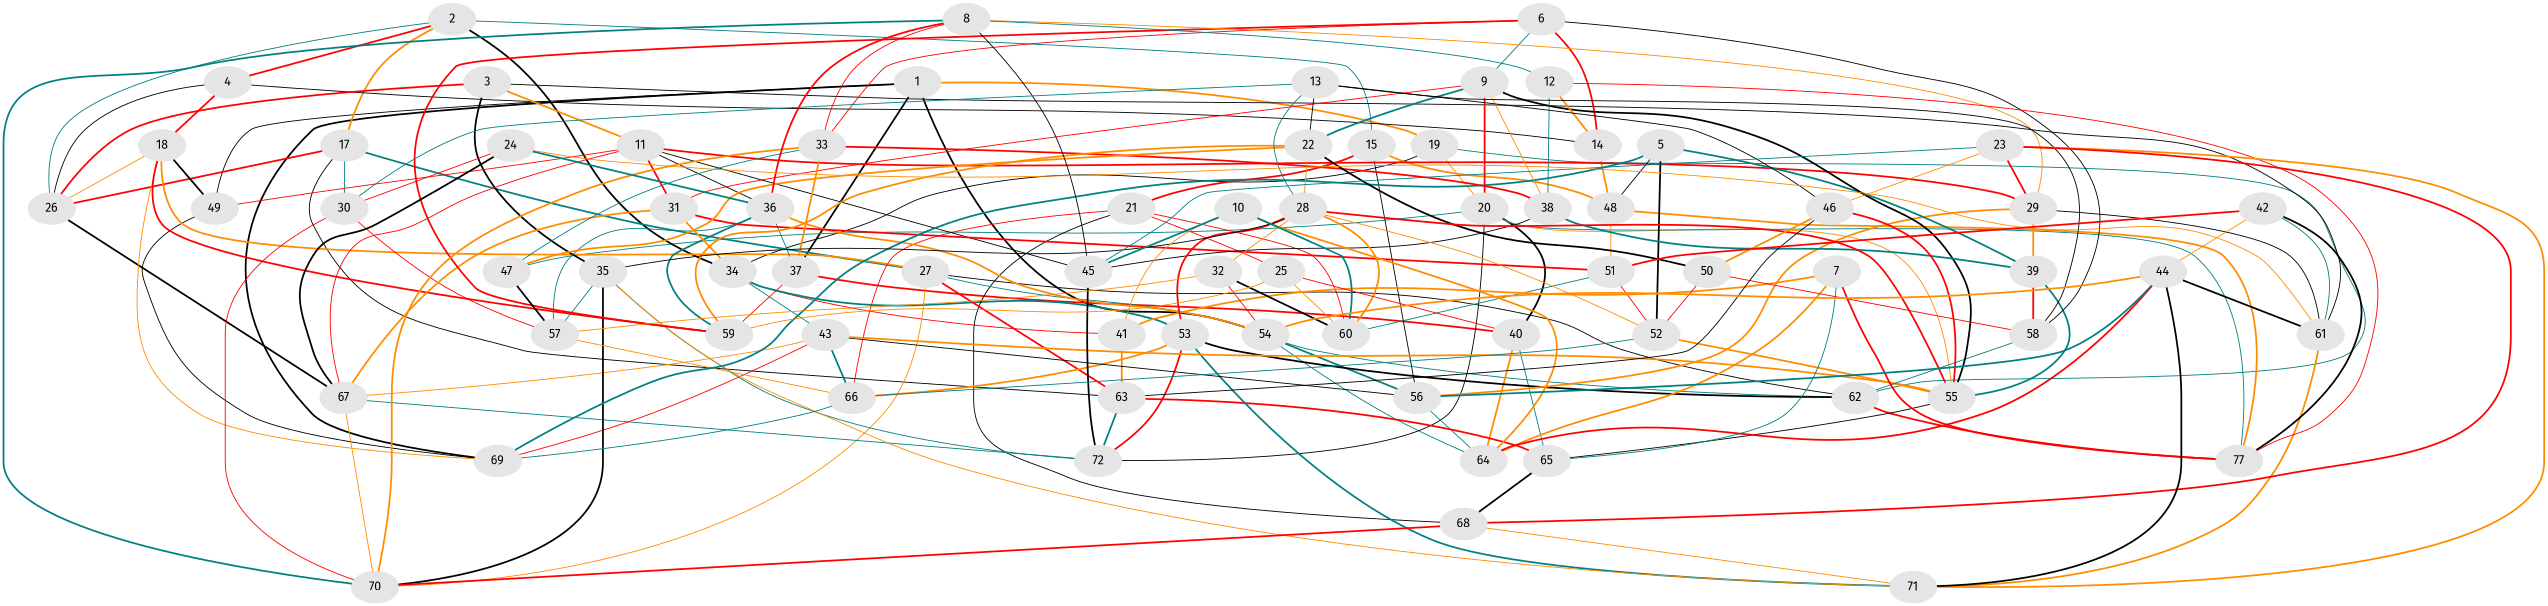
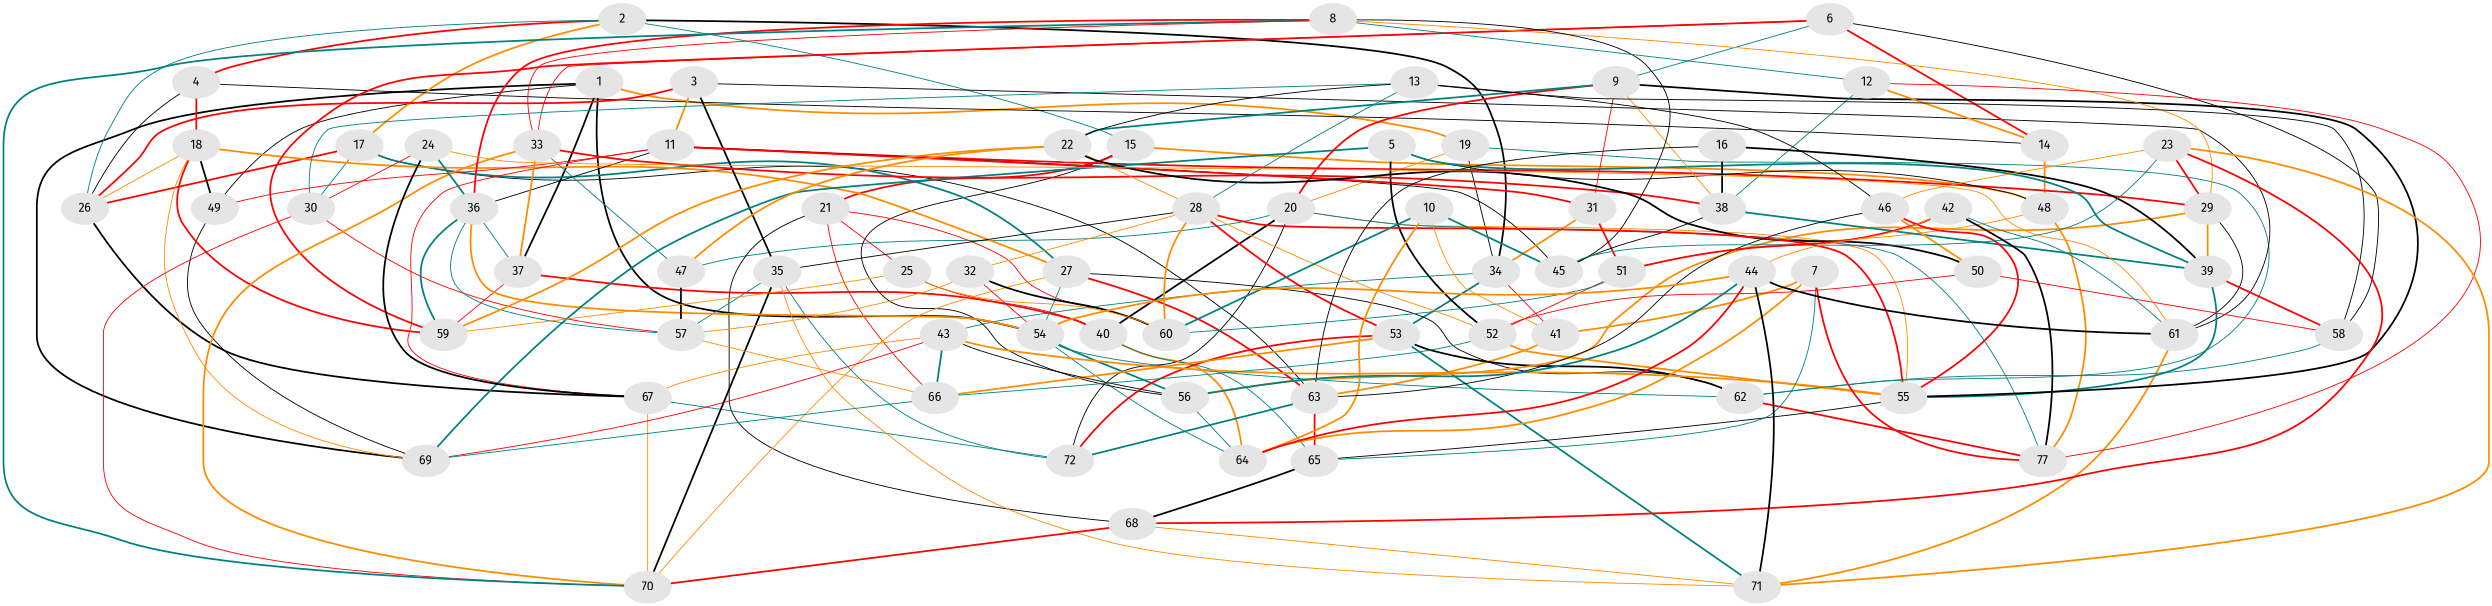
none -> (1722, 145)
(469, 260) -> none
(1087, 343) -> none
